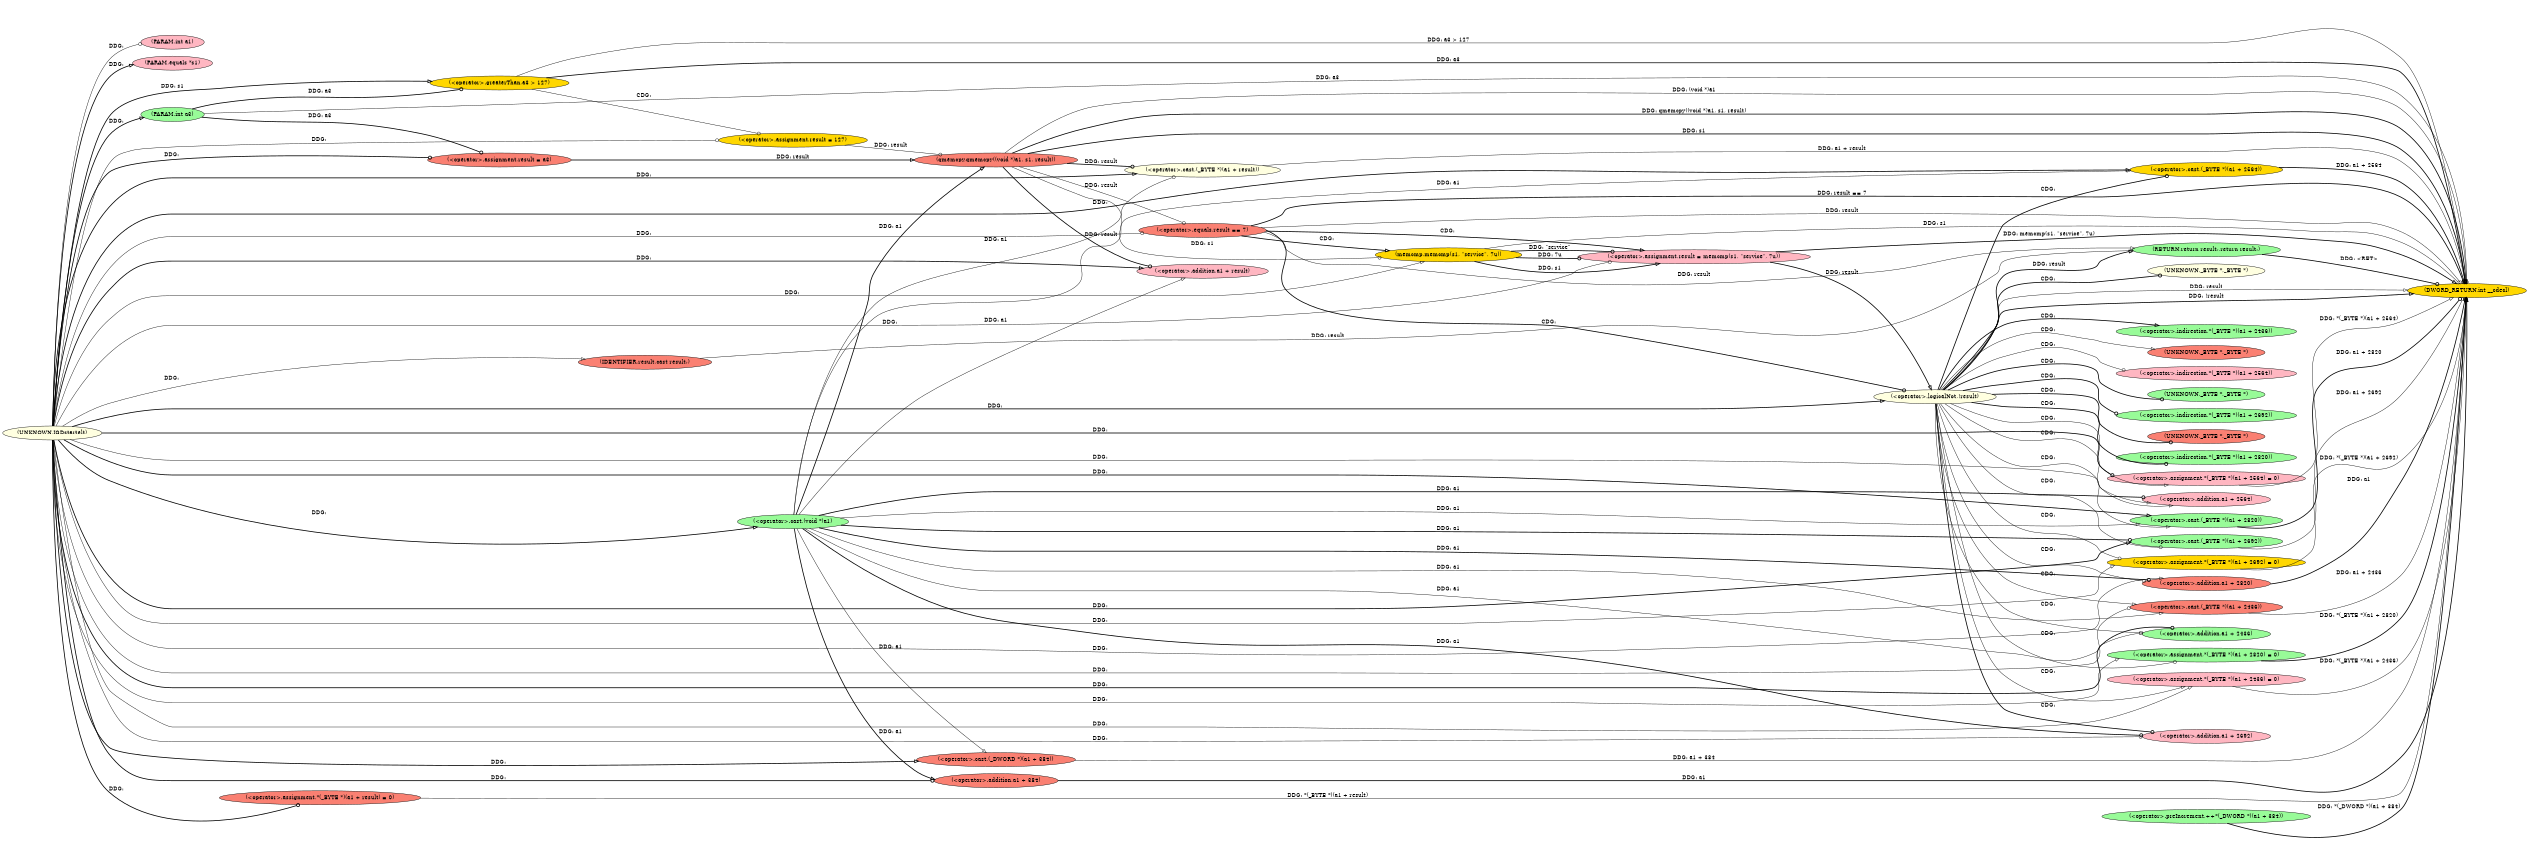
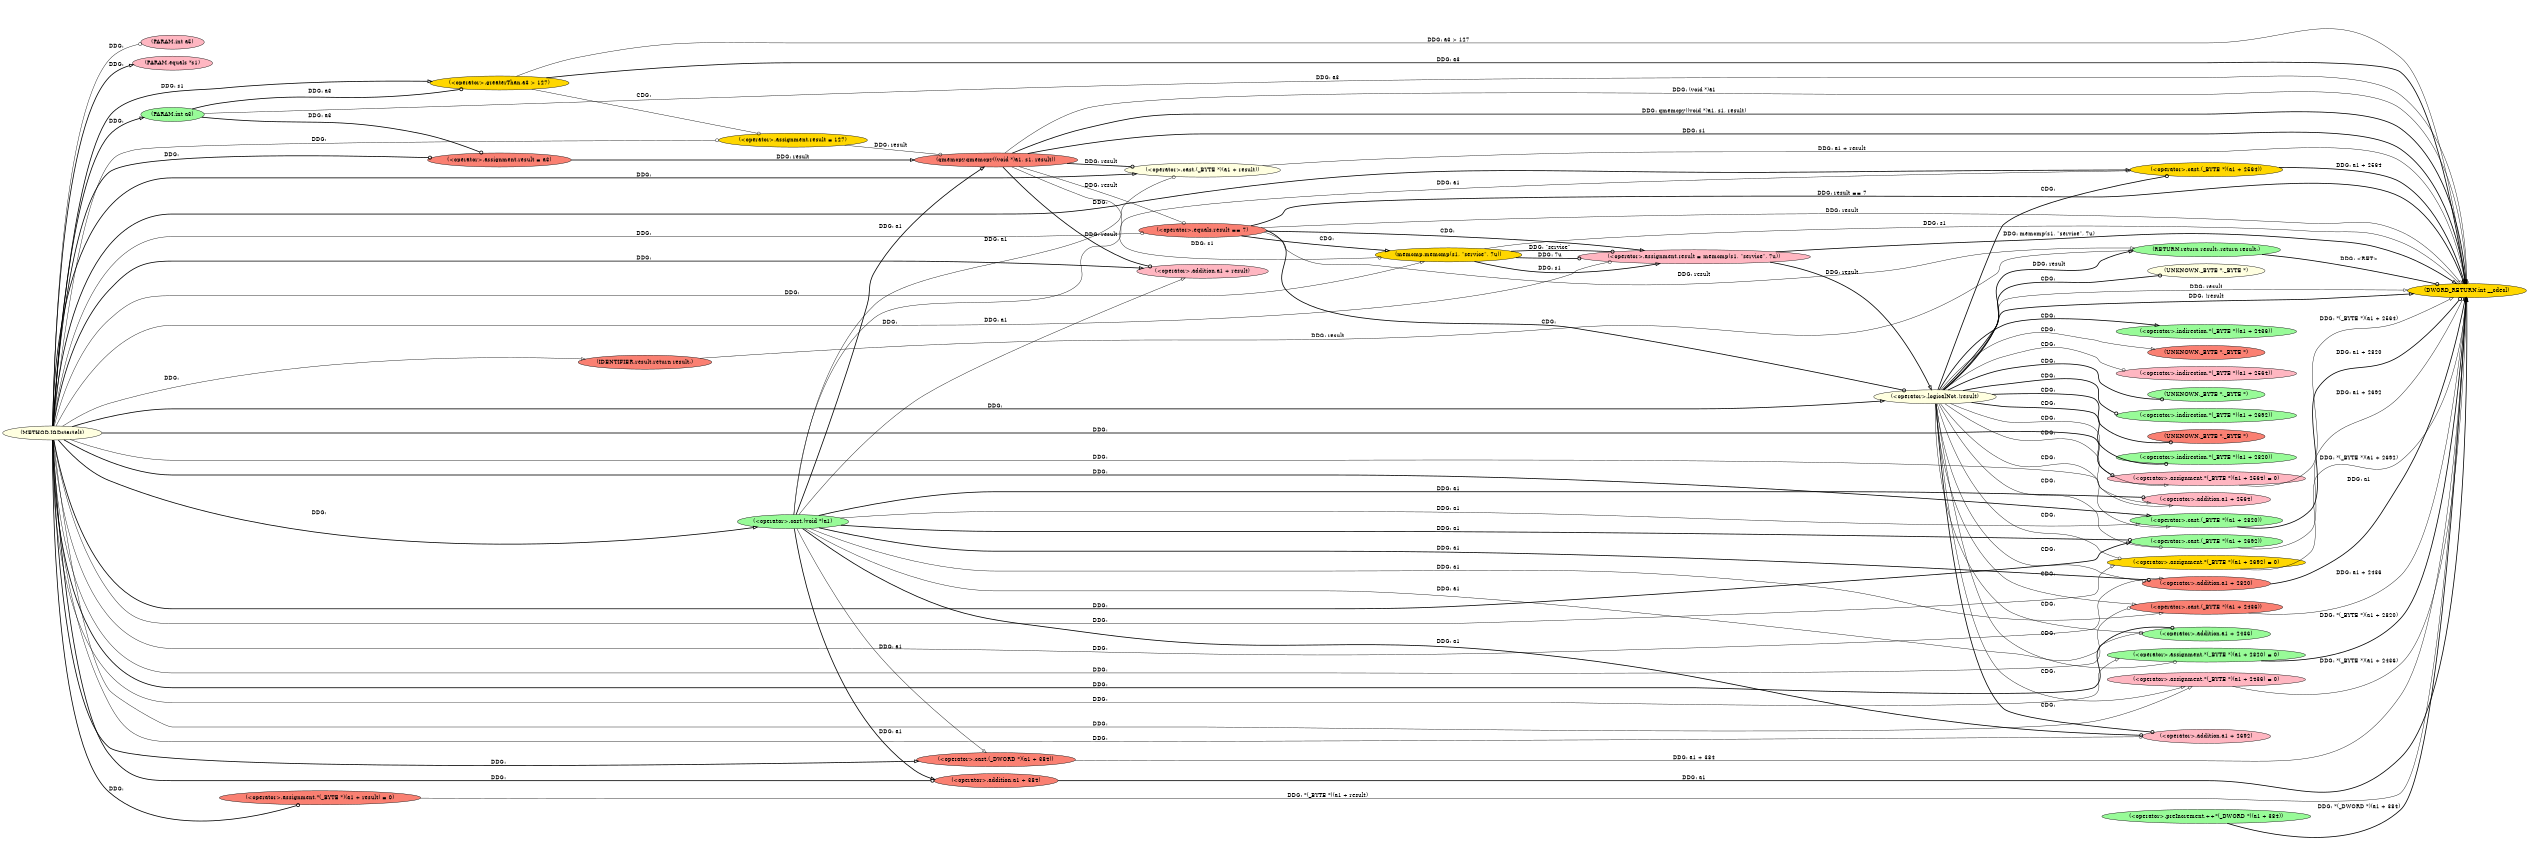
(173, 42) -> (173, 42)
(645, 362) -> (645, 362)
(52, 433) -> (52, 433)
